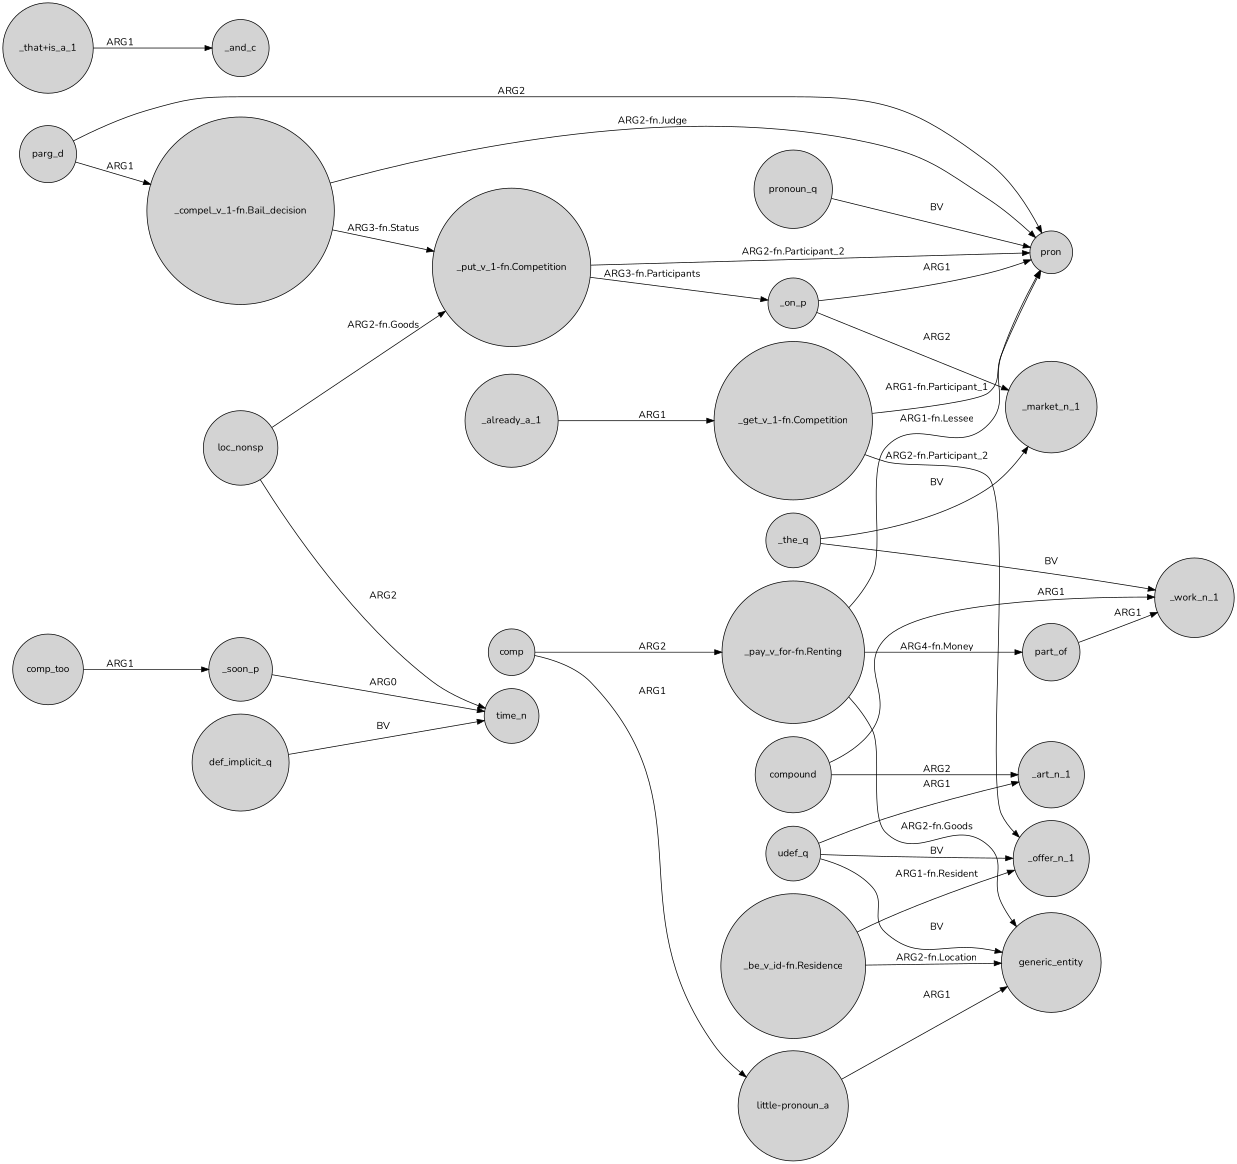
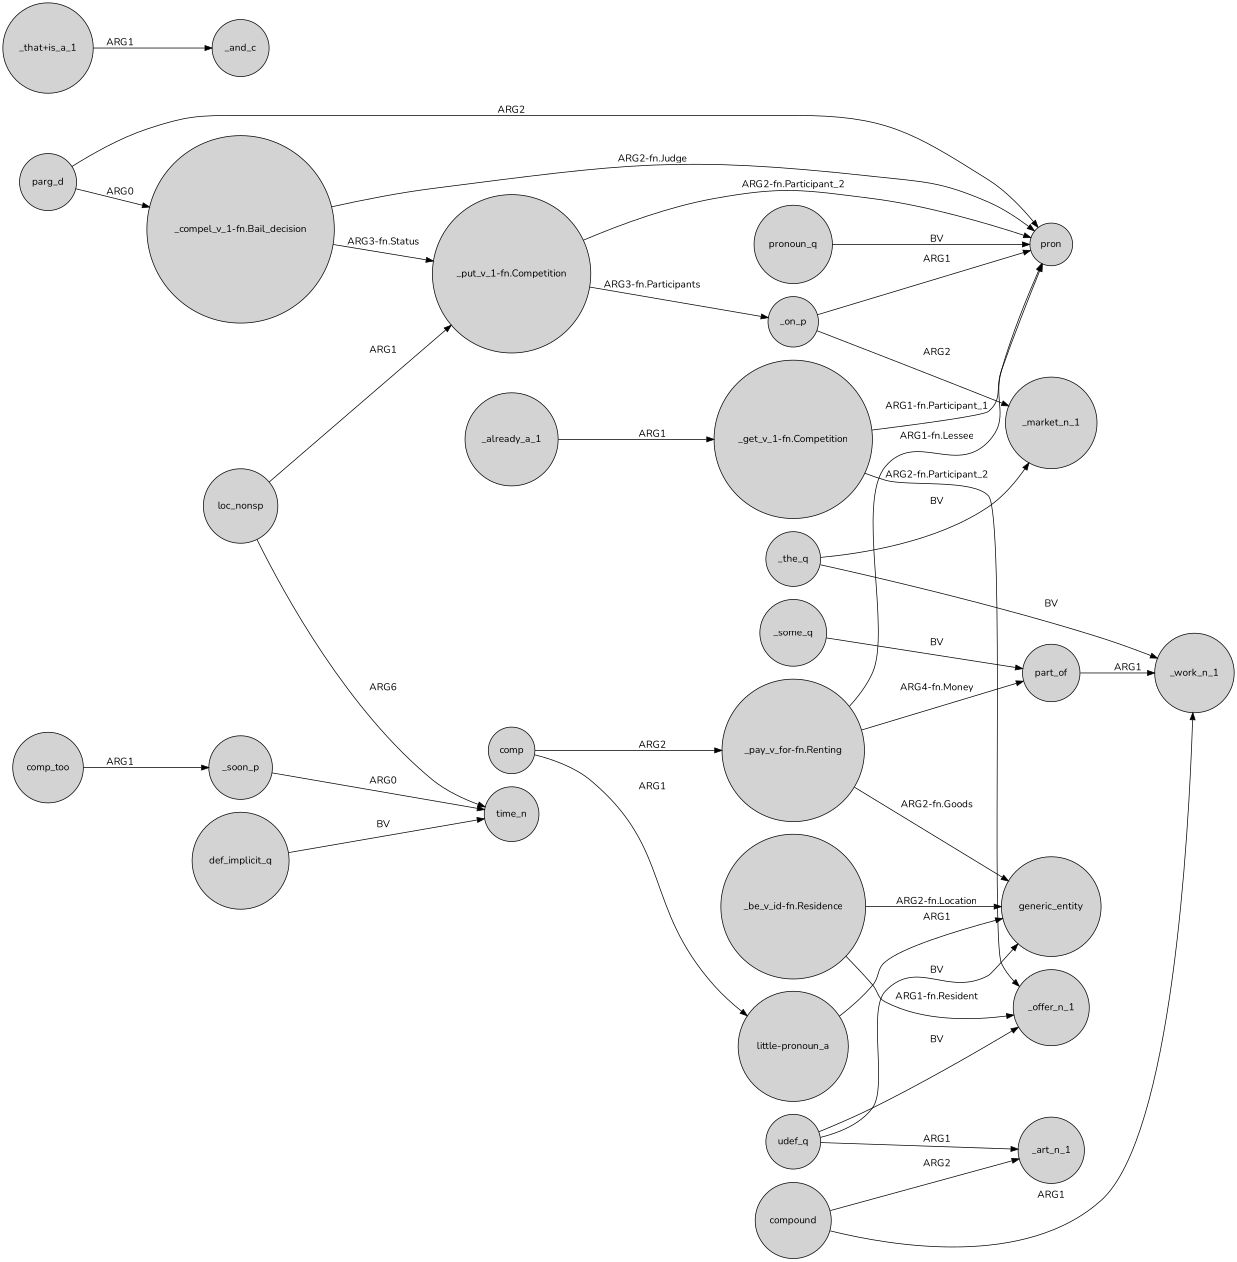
(120, 167) -> (120, 192)
(383, 325) -> (383, 350)
(383, 596) -> (383, 688)
none -> (793, 633)
